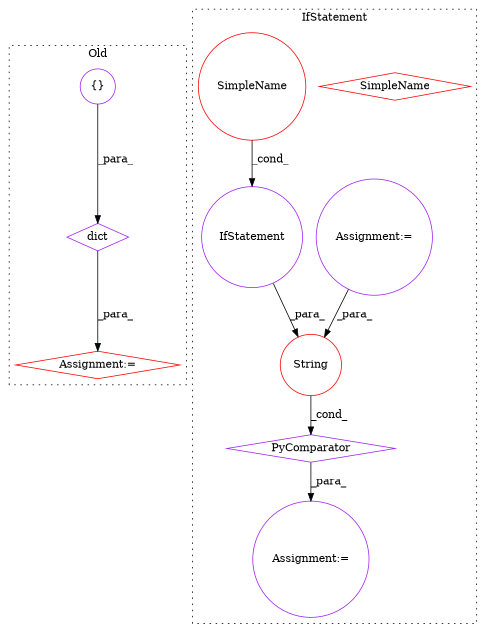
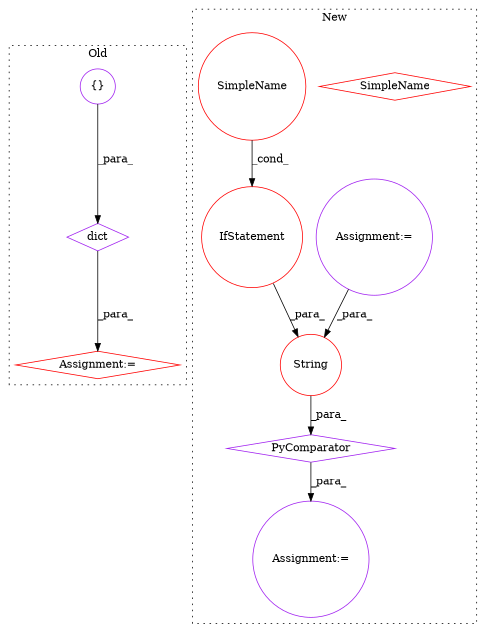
(335, 18) -> (335, 18)
(252, 237) -> (252, 237)
(329, 415) -> (328, 415)
